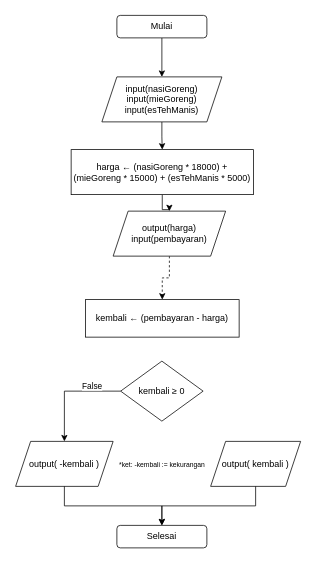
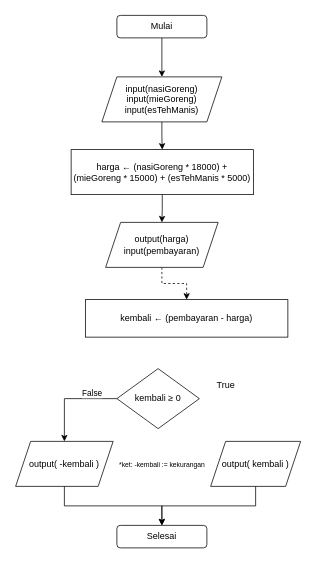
(169, 234) -> (162, 245)
(162, 318) -> (186, 318)
none -> (225, 385)
(162, 391) -> (158, 399)
